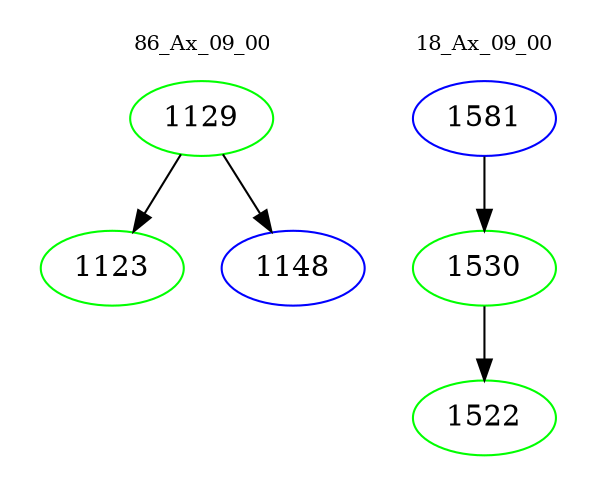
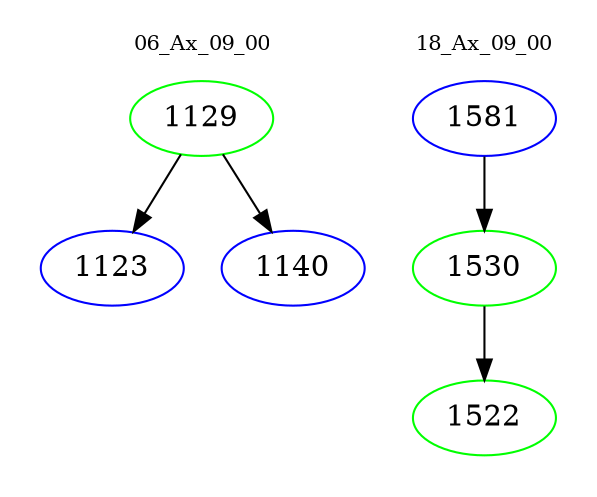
(203, 45) -> (203, 45)
(112, 268) -> (112, 268)
(293, 268) -> (293, 268)
